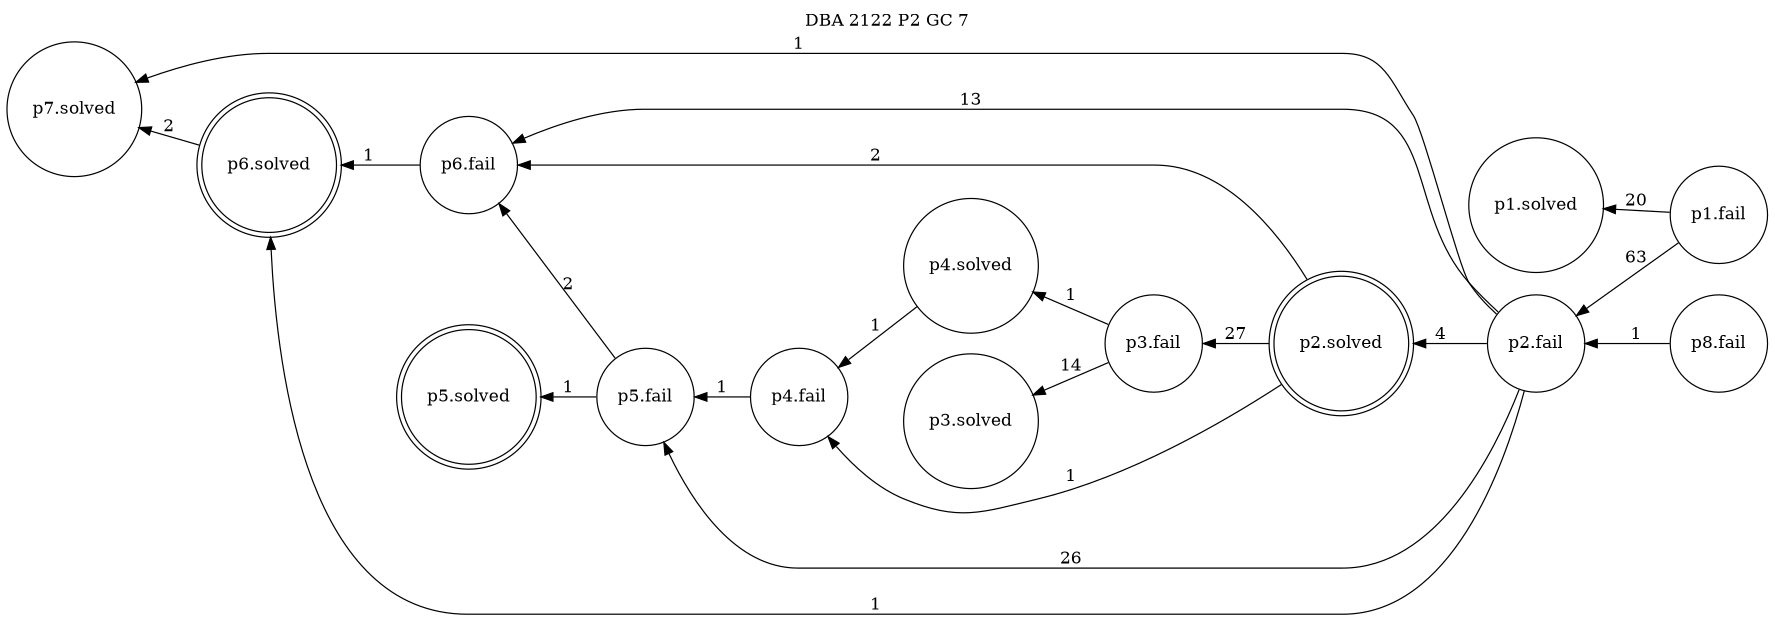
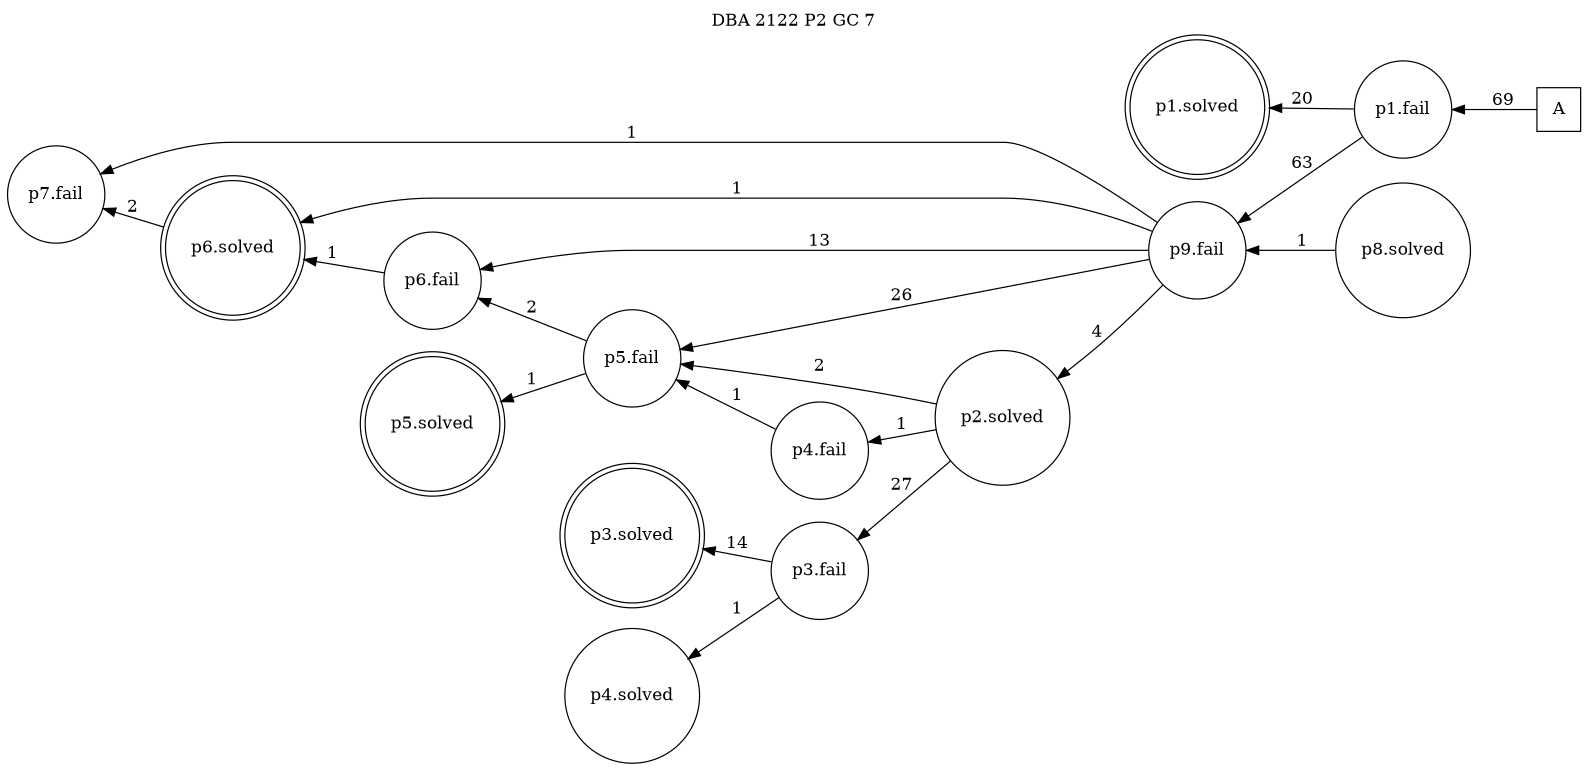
(74, 109) -> (56, 195)
none -> (1559, 110)
(942, 165) -> (815, 383)
(1536, 205) -> (1197, 107)
(883, 333) -> none
(1341, 344) -> (1003, 418)
(1536, 344) -> (1197, 250)
(1719, 344) -> (1403, 250)
(971, 421) -> (632, 536)
